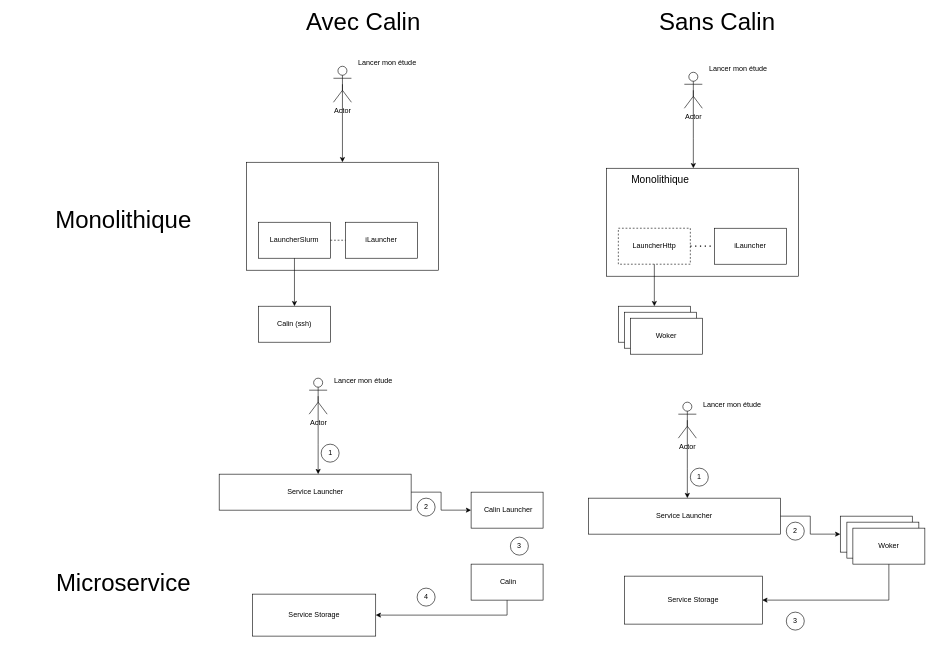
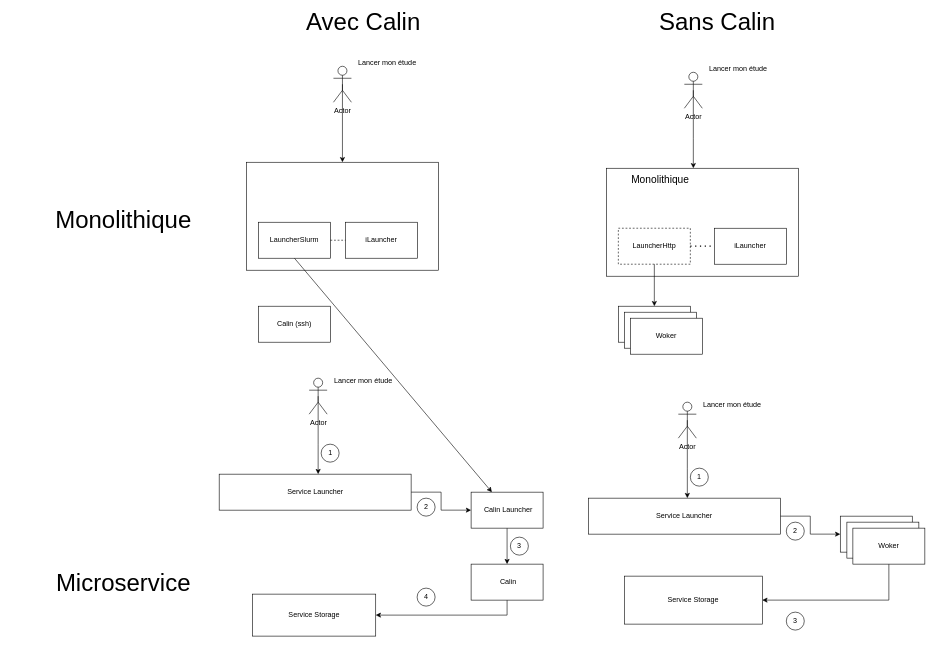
(294, 280) -> (392, 374)
none -> (507, 558)
